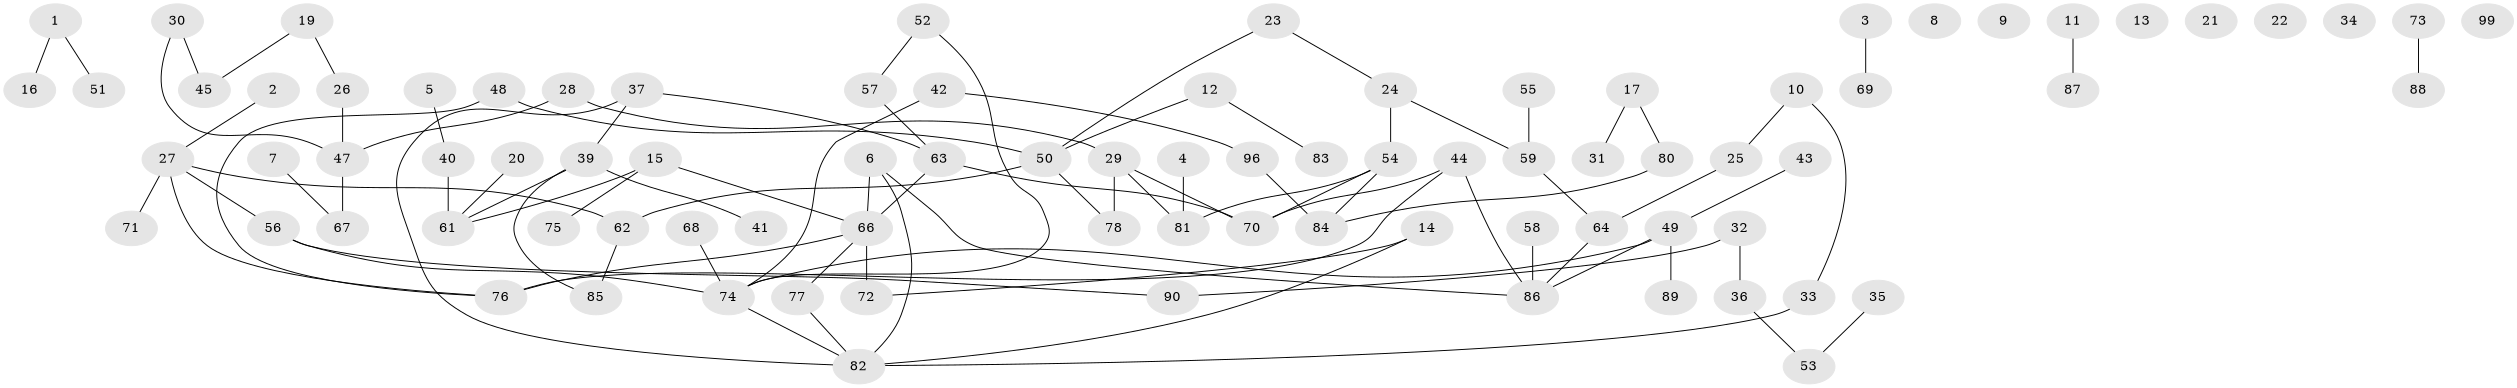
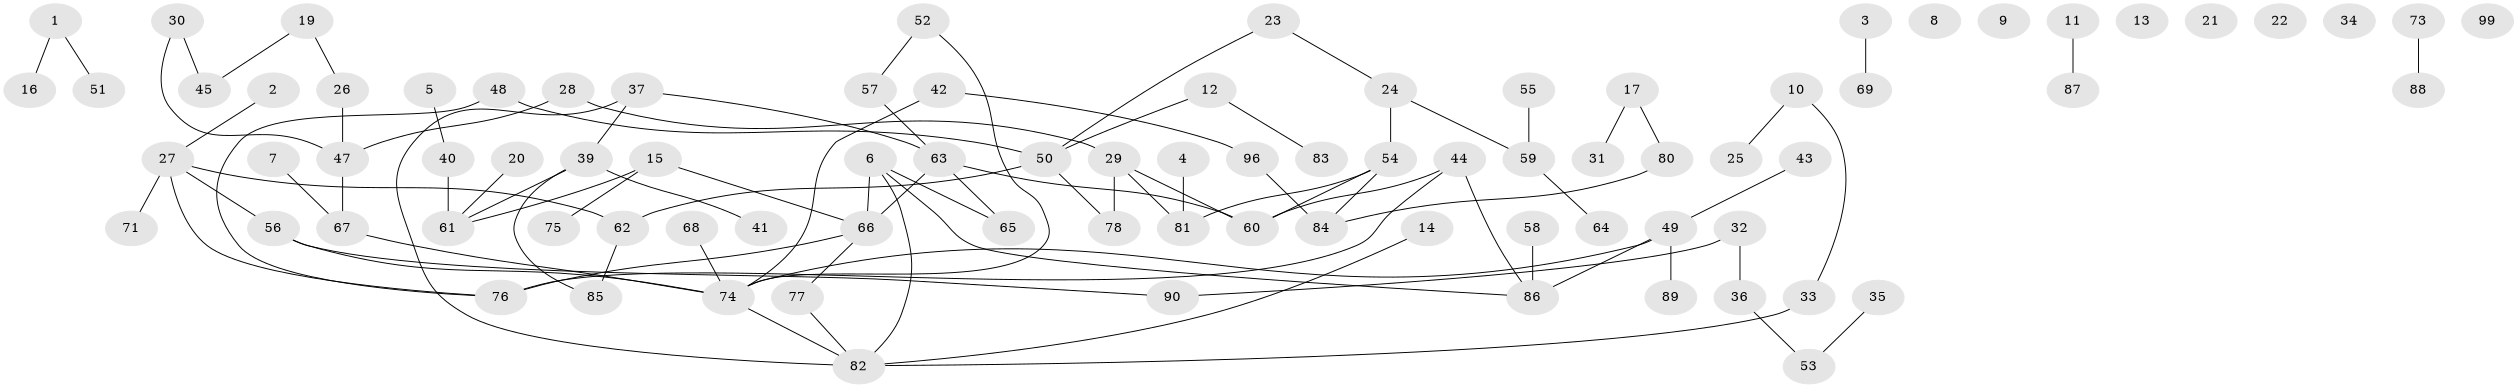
(1669, 194) -> none
none -> (1009, 228)
(1252, 228) -> (1252, 228)
none -> (509, 262)
(1567, 263) -> none
(867, 298) -> none
